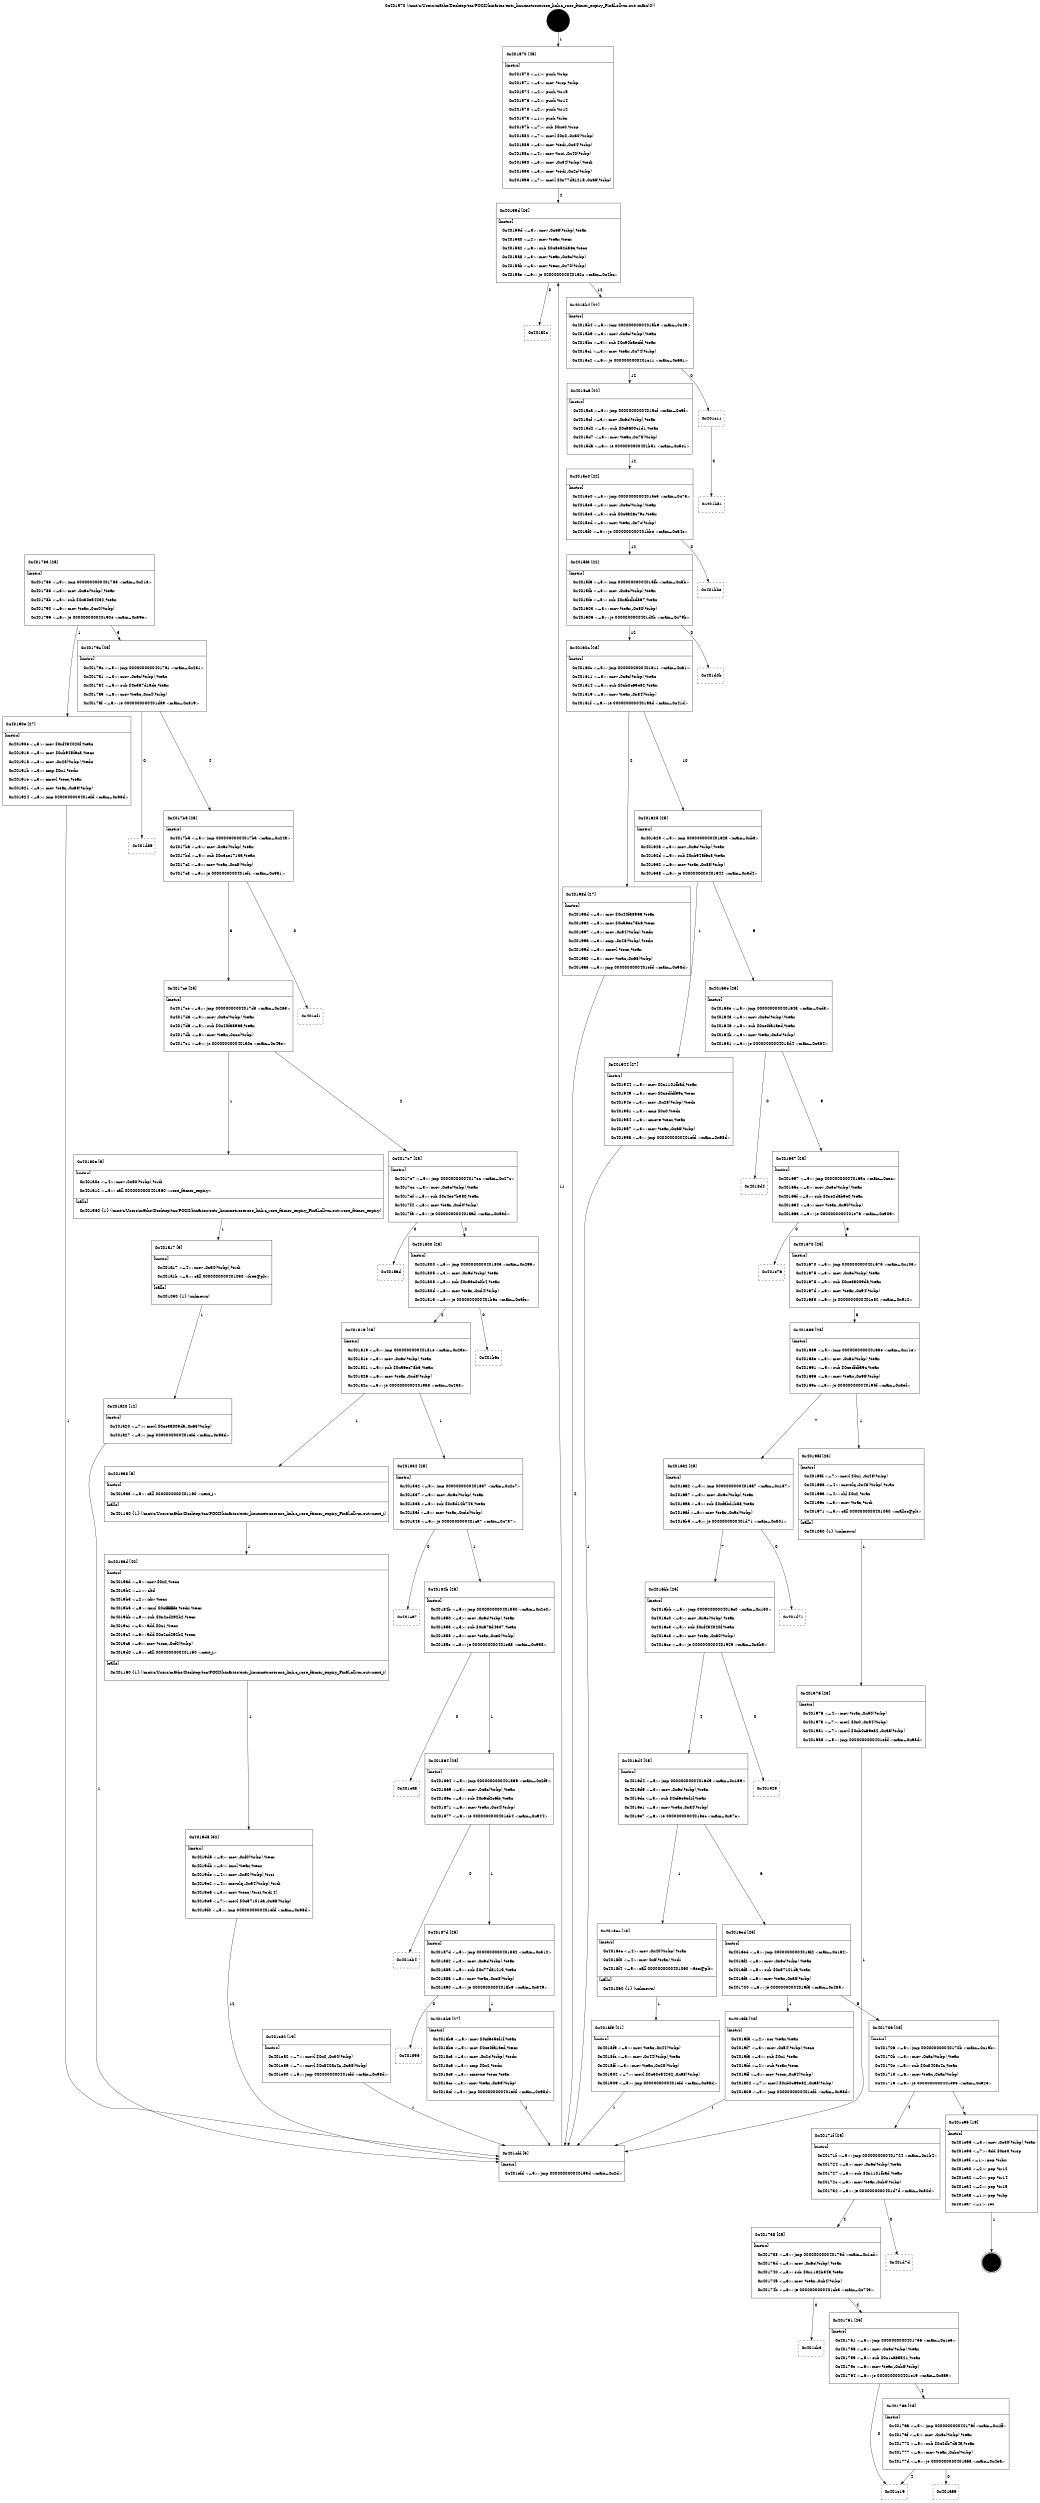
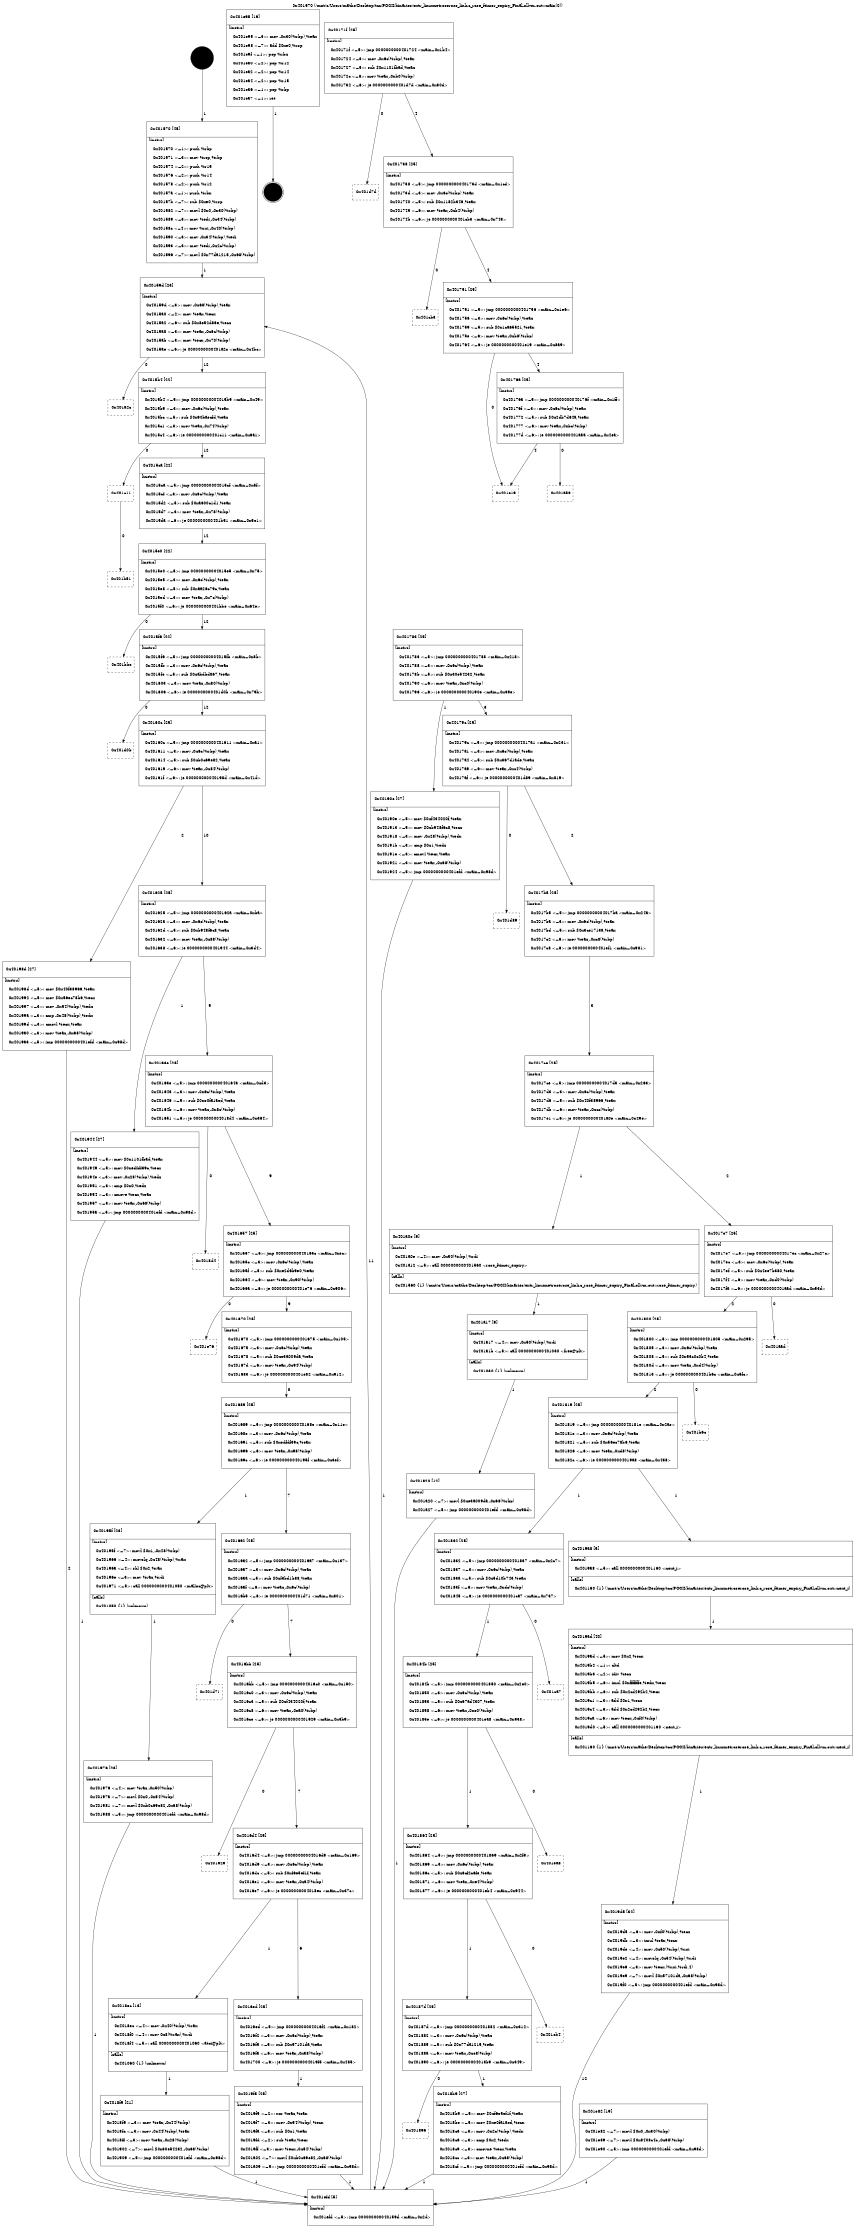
(560, 196) -> (204, 270)
(310, 1016) -> none
(701, 1717) -> (299, 1792)
(934, 2056) -> none
